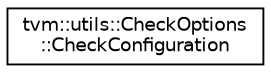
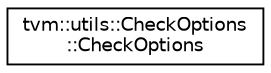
(135, 36) -> (135, 36)
